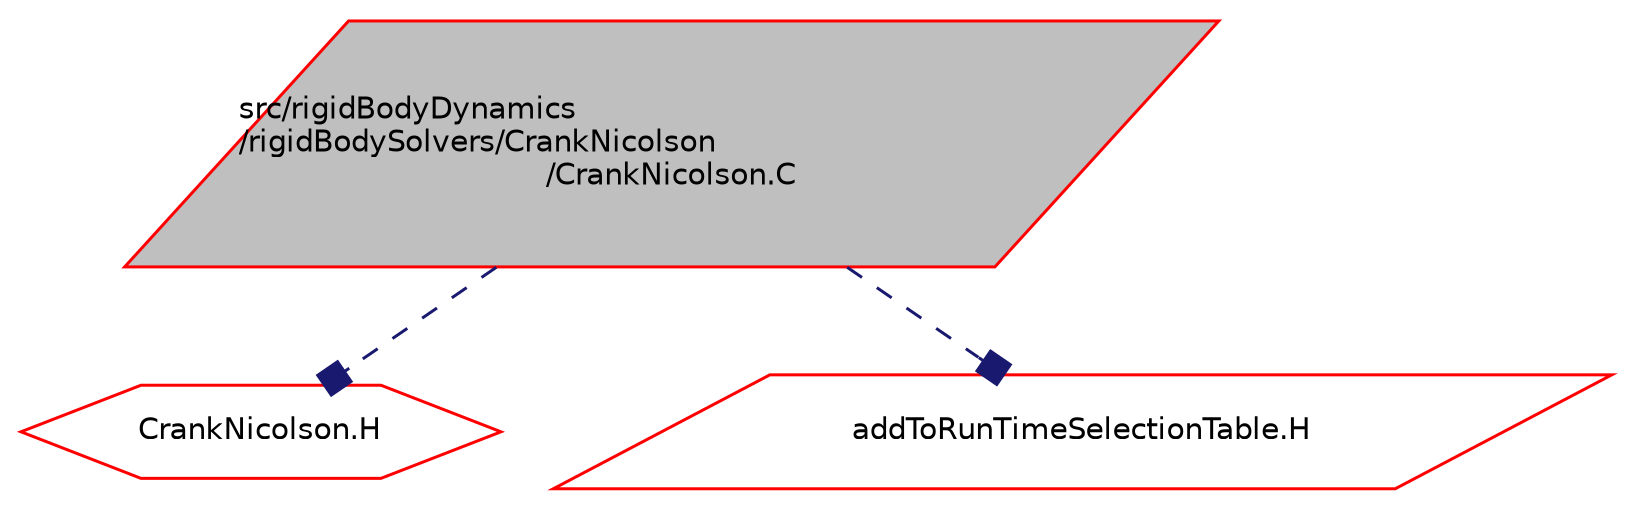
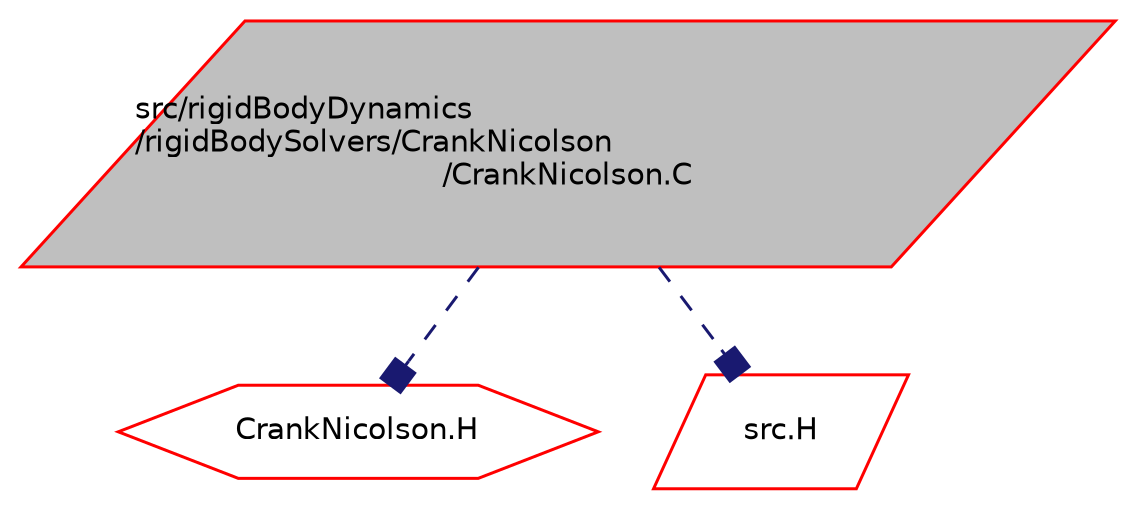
(1083, 432) -> (781, 432)
